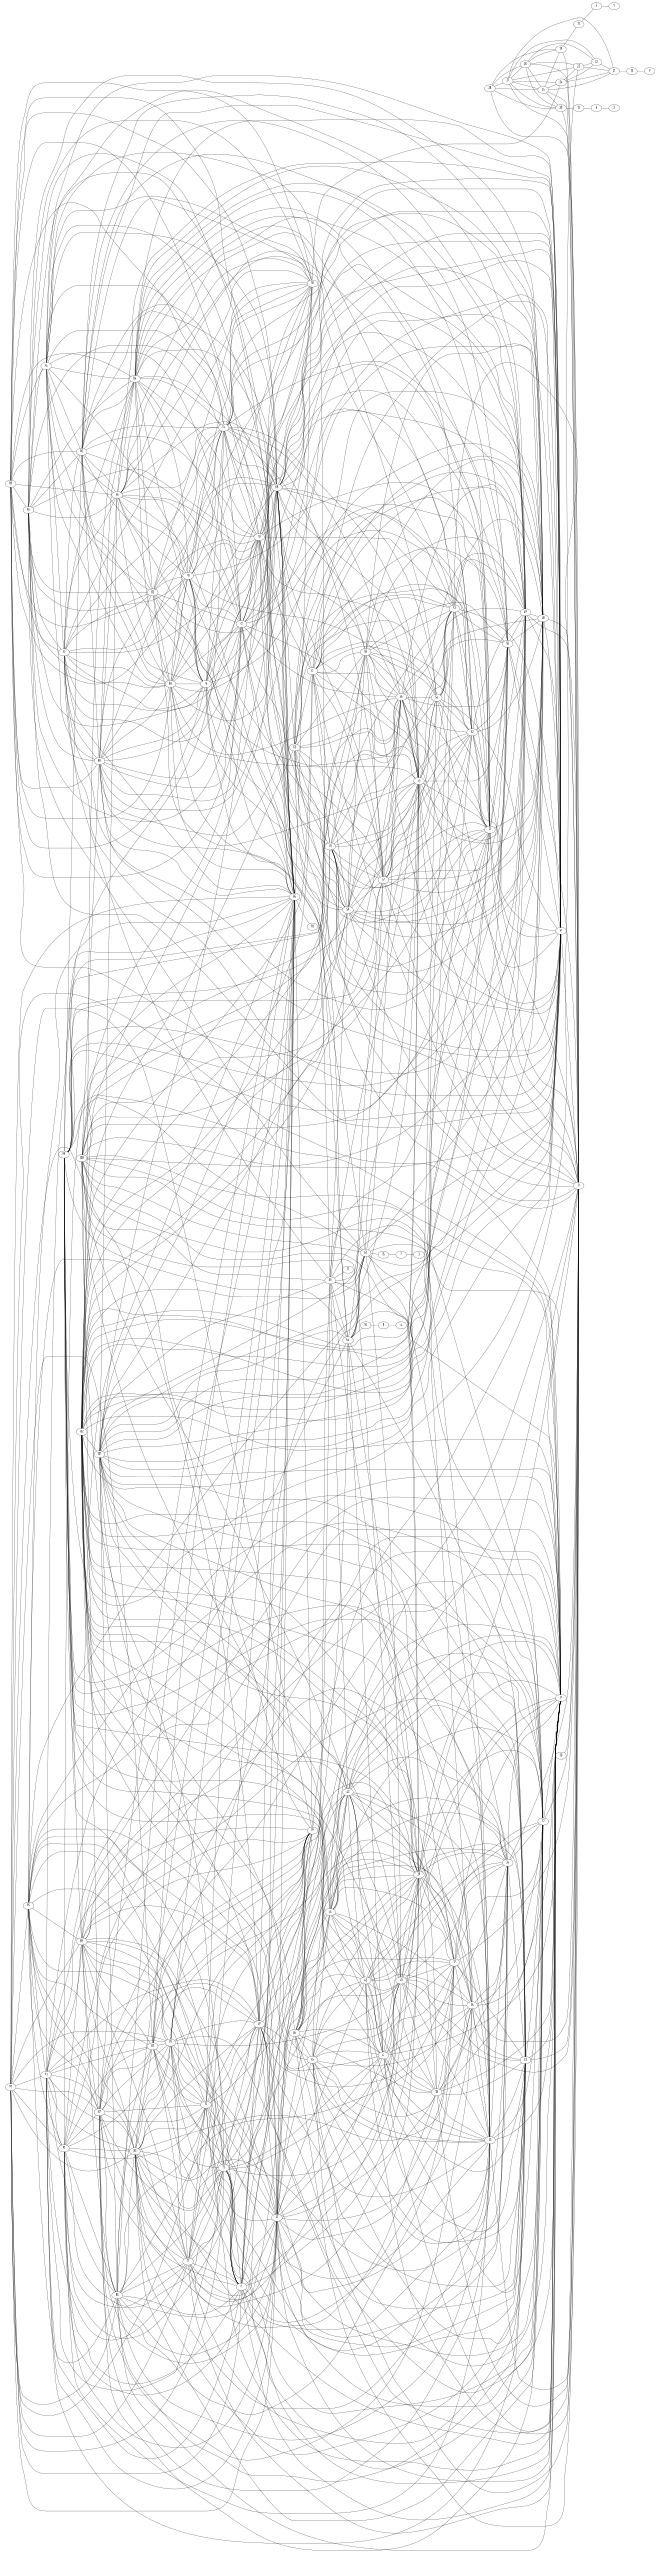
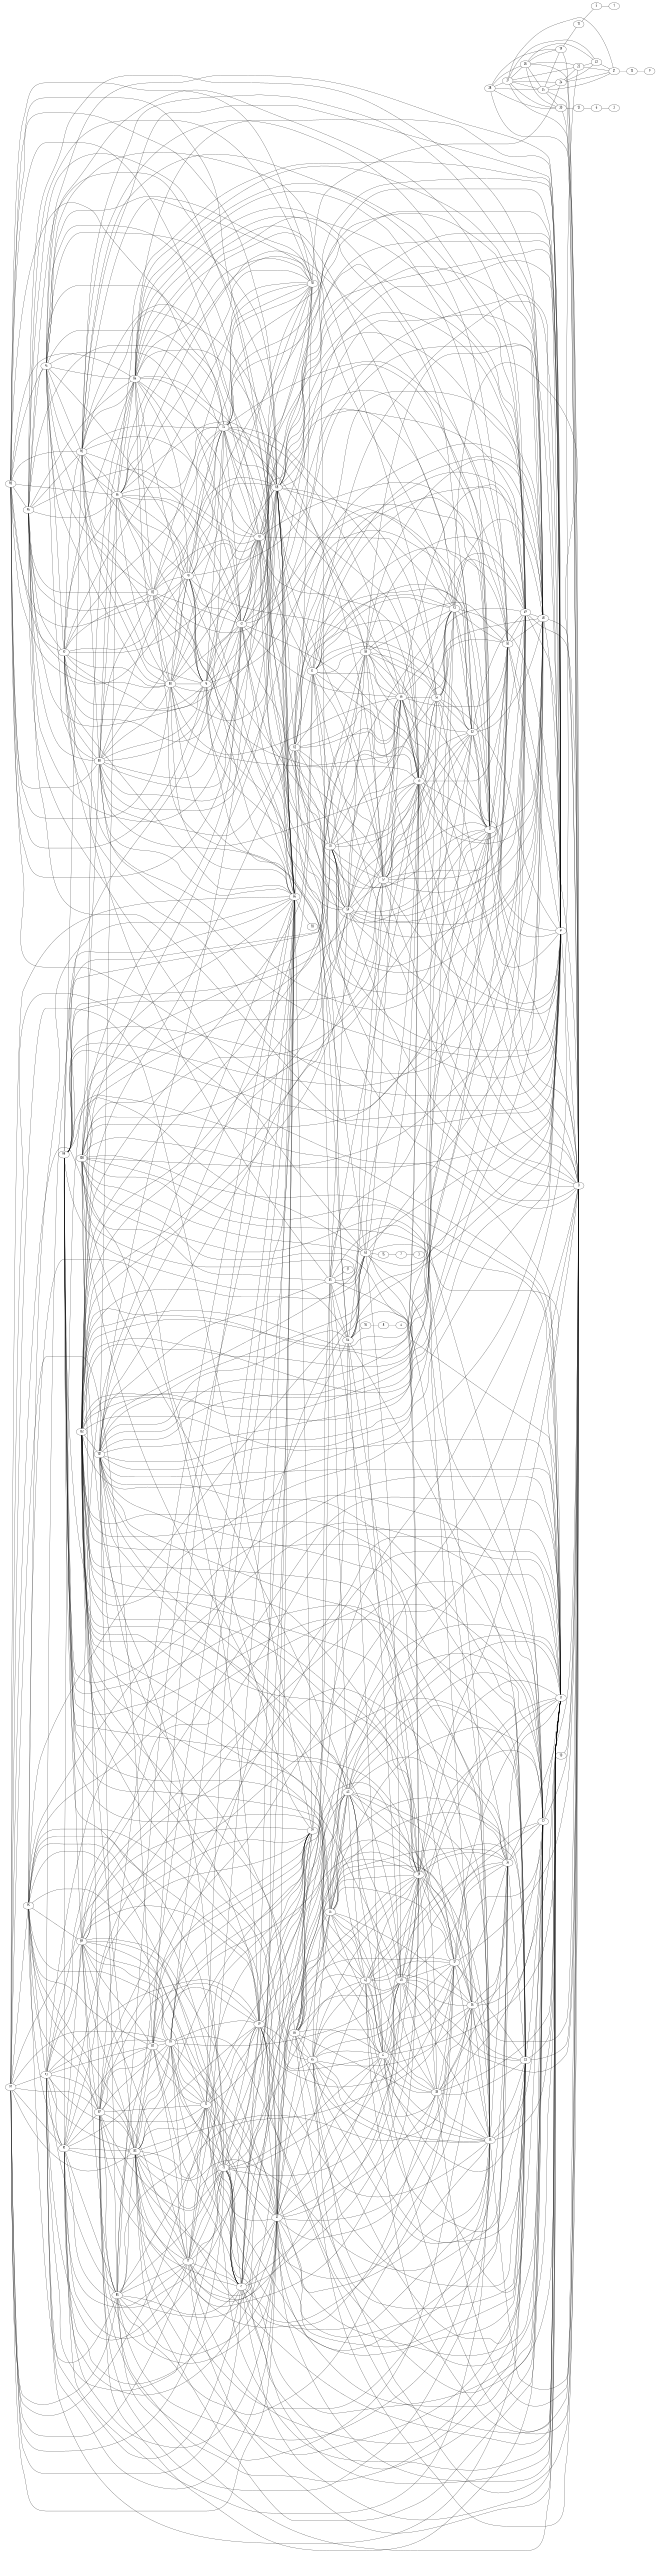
none -> (98, 1792)
(178, 2115) -> none
